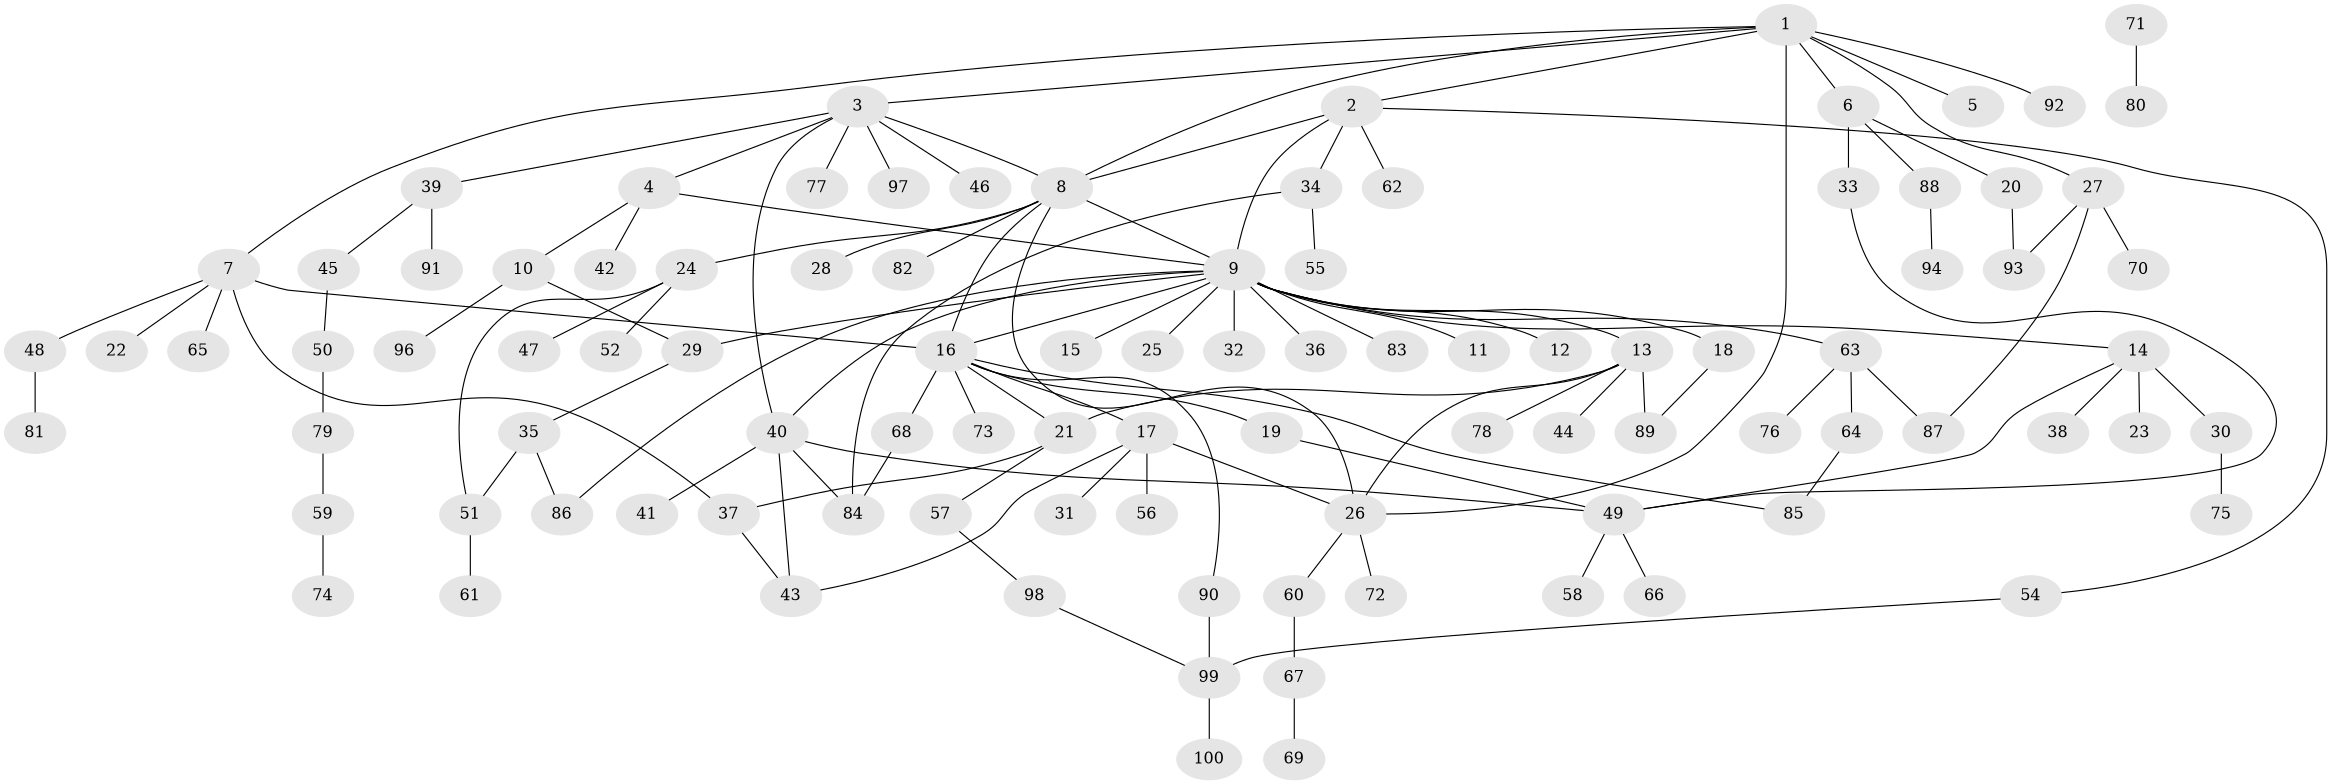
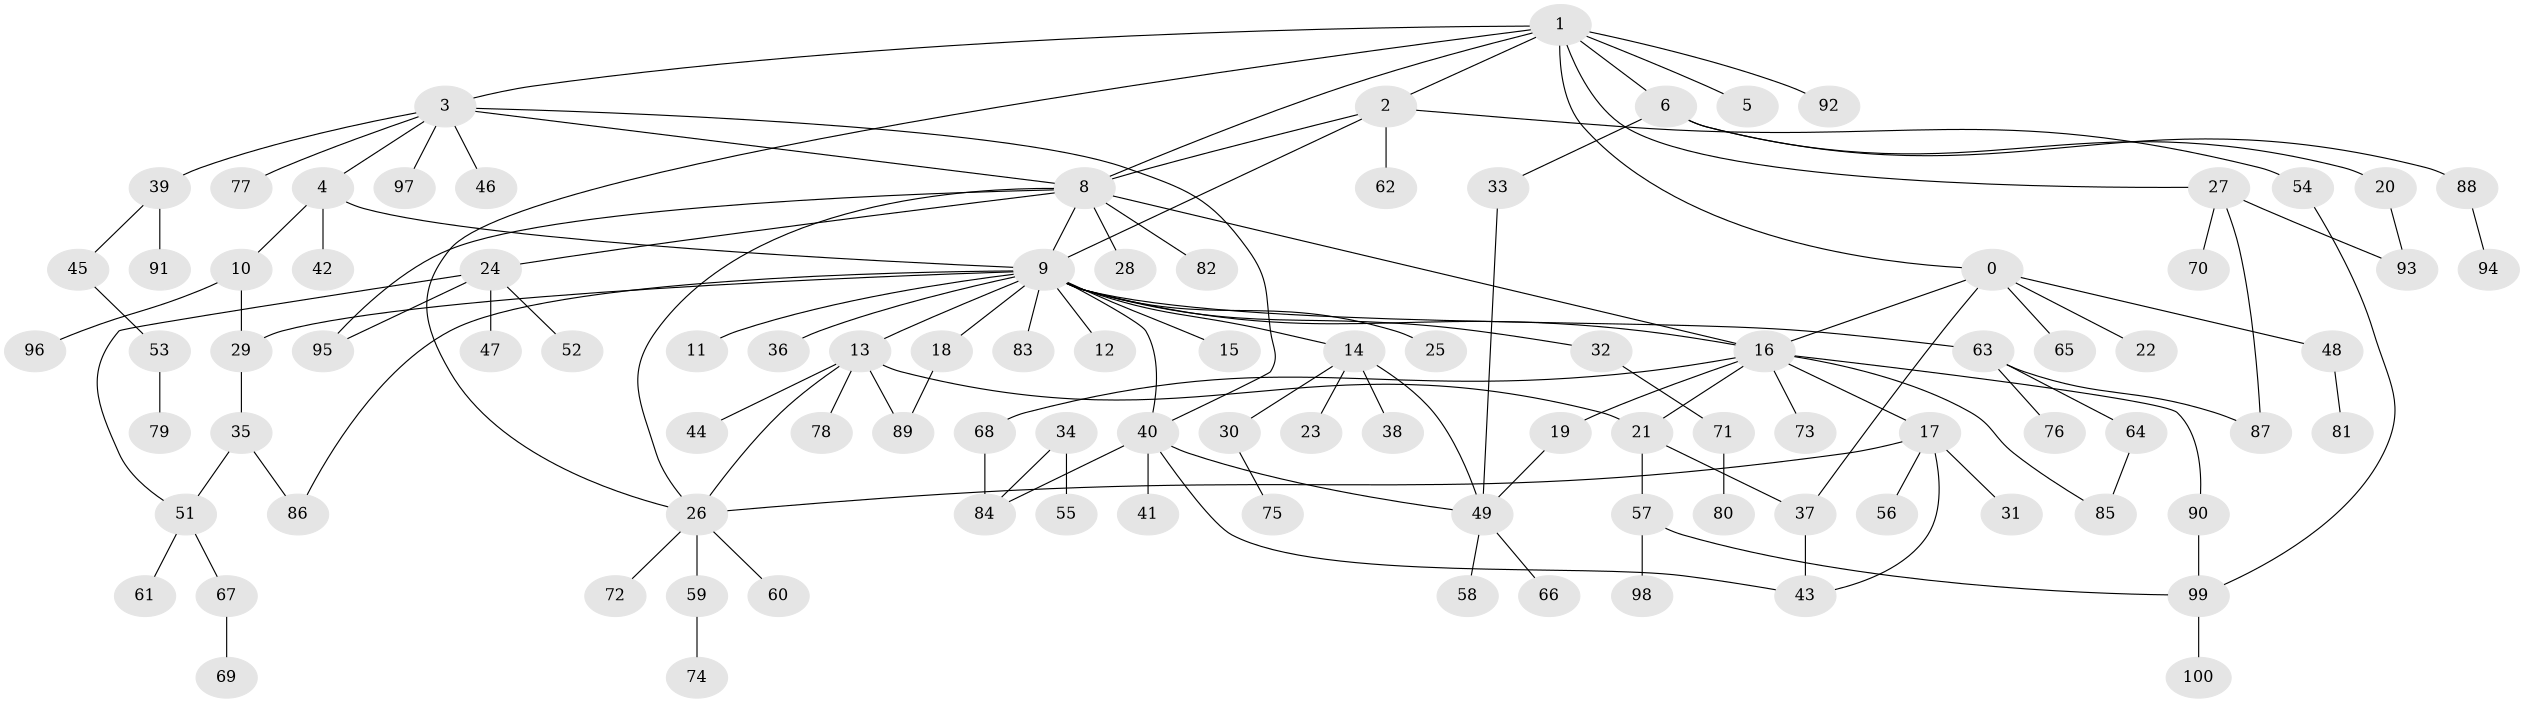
(1332, 147) -> none
(229, 270) -> (1992, 270)
(323, 351) -> (160, 351)
none -> (323, 351)
none -> (1667, 395)
(323, 474) -> (697, 555)
(1122, 637) -> (1914, 578)
(1294, 637) -> (206, 555)
